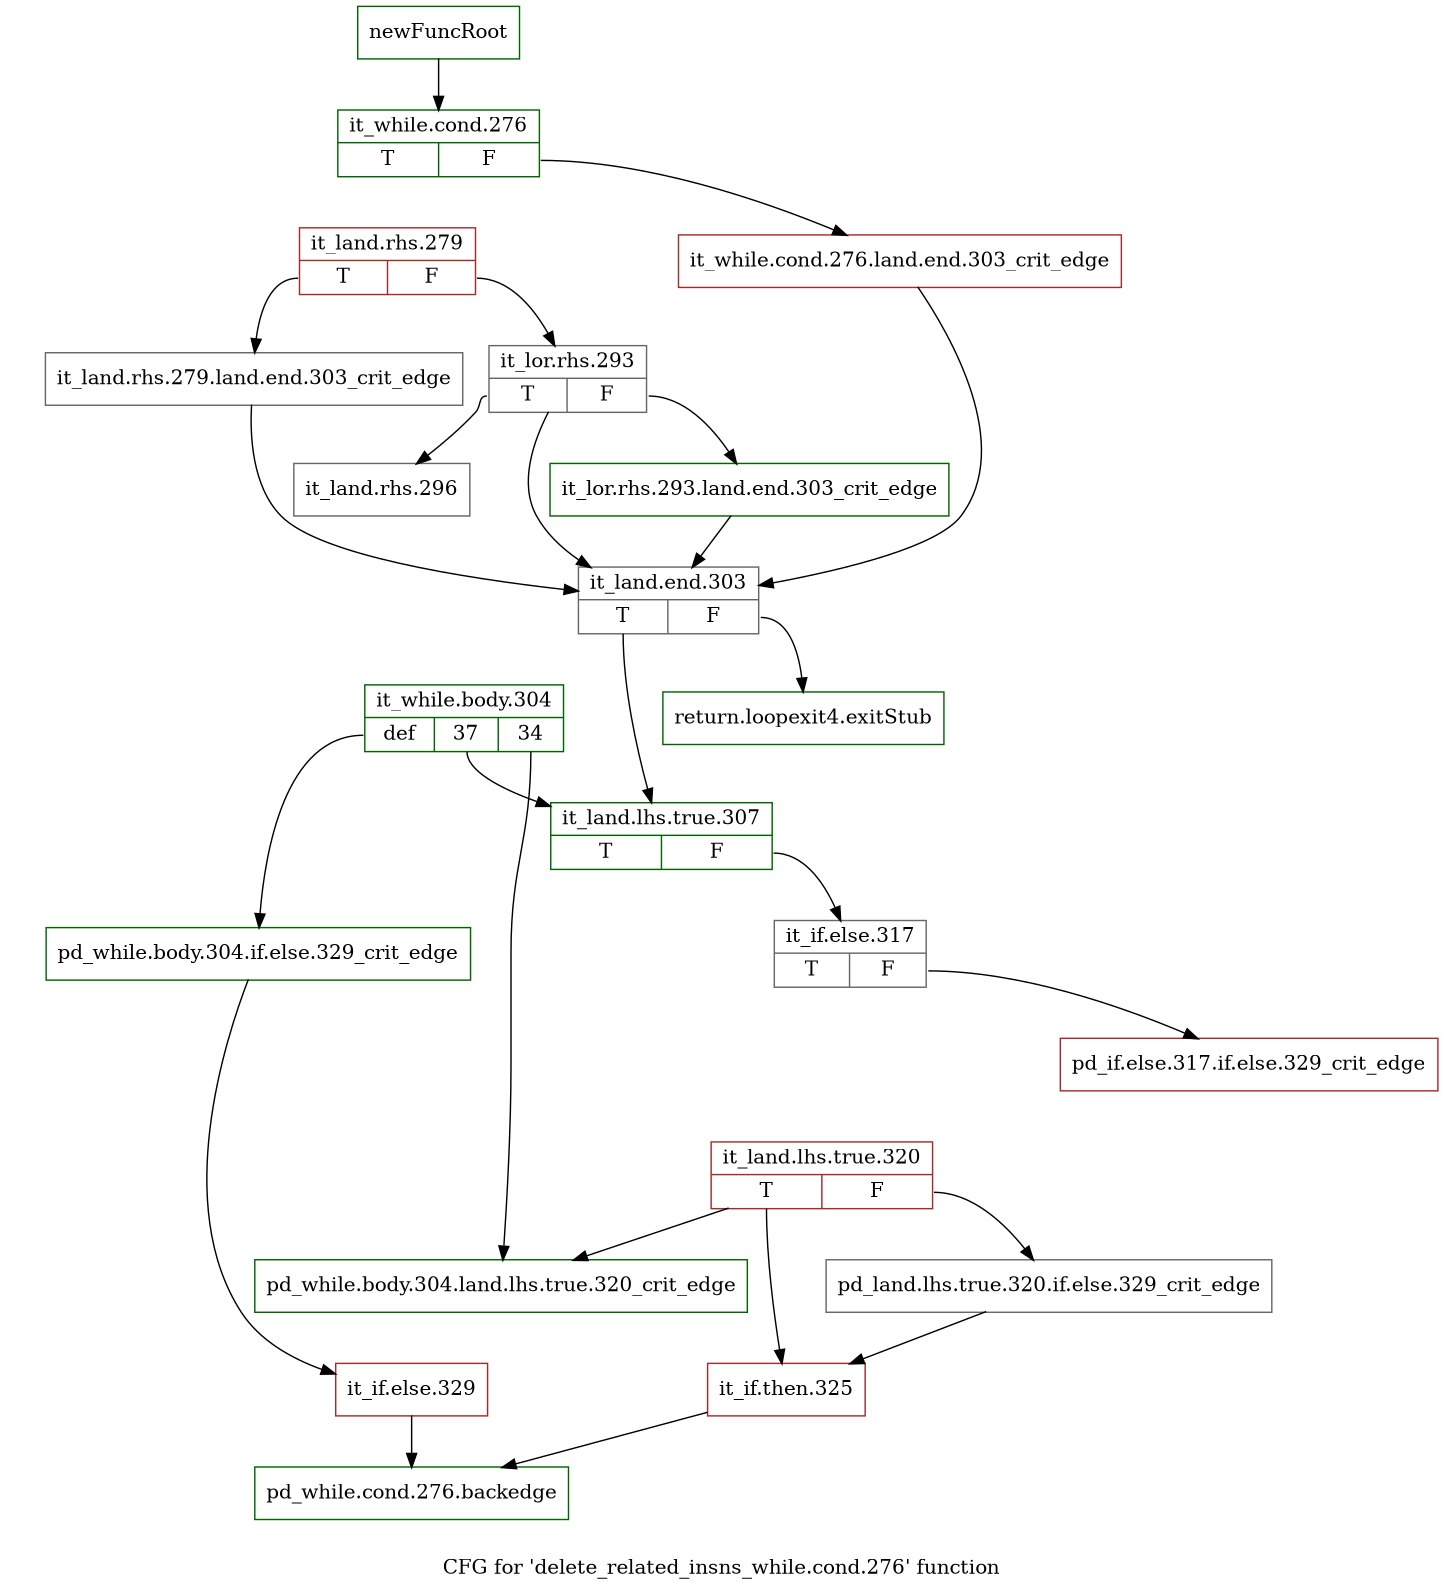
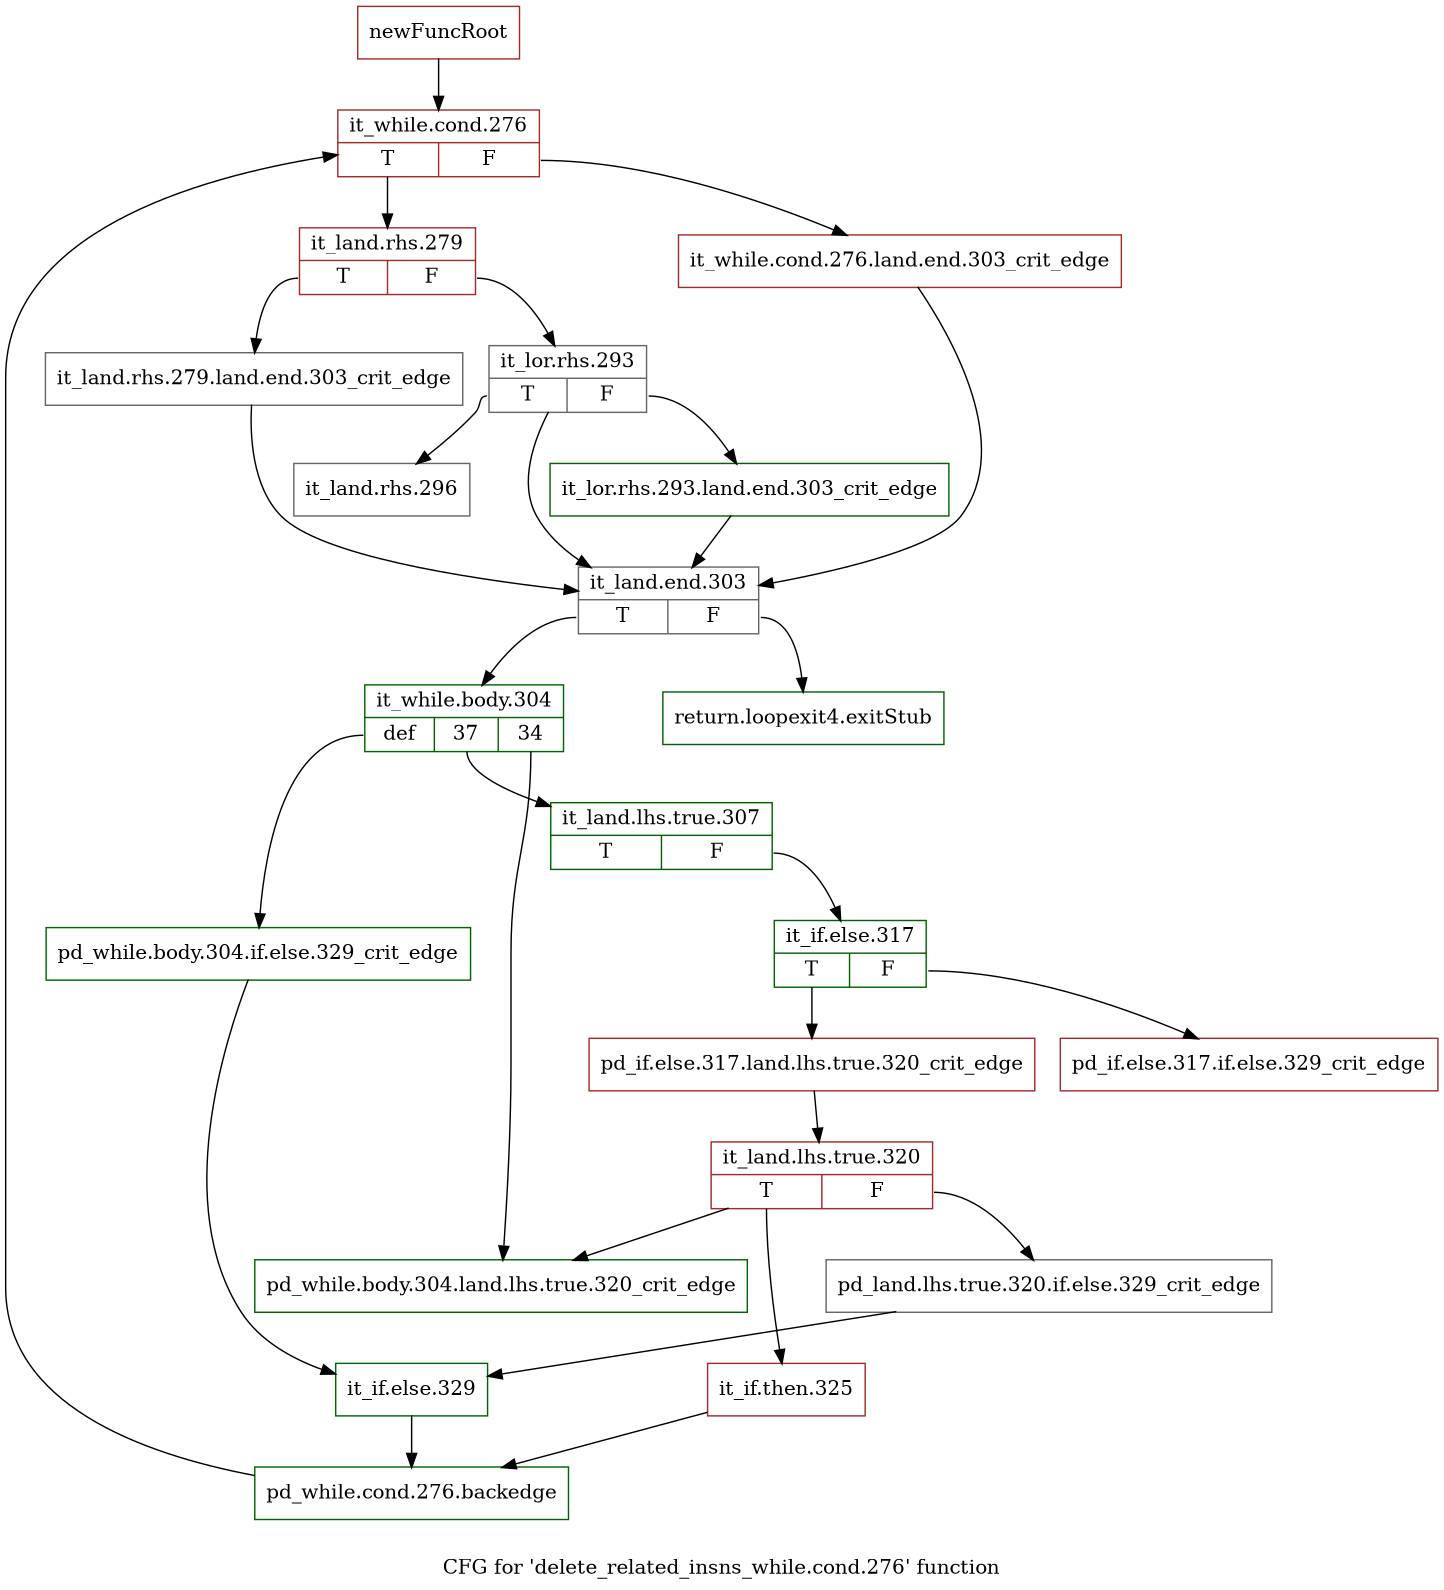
(439, 33) -> (439, 33)
(439, 143) -> (439, 143)
none -> (388, 195)
(631, 712) -> (527, 635)
none -> (6, 792)
(850, 954) -> (850, 954)
none -> (812, 1065)
(925, 1335) -> (699, 1343)
(412, 1390) -> (412, 1390)
